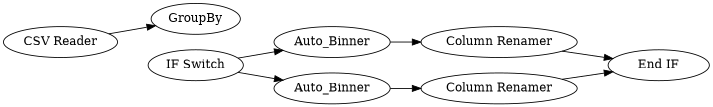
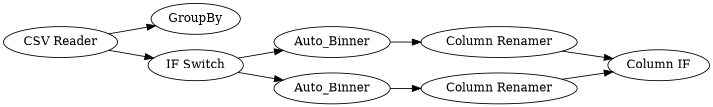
none -> (127, 53)
(659, 65) -> (659, 65)
